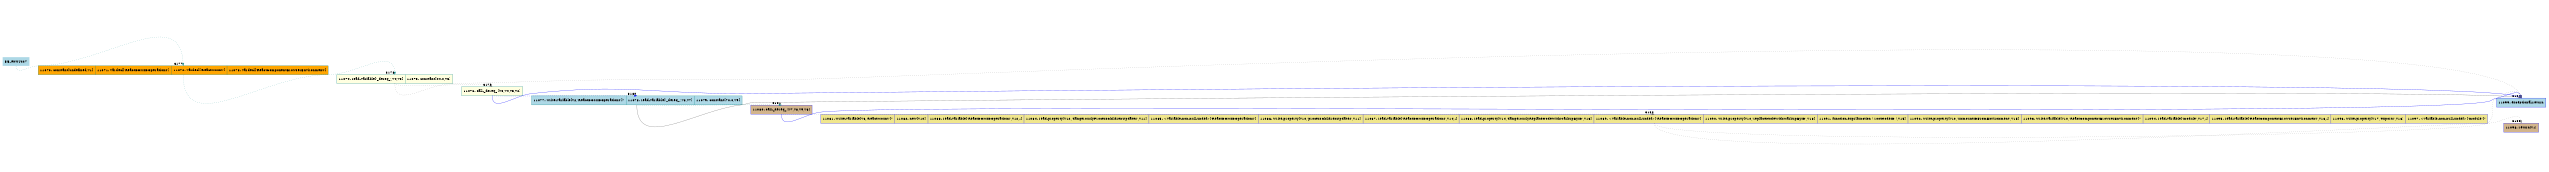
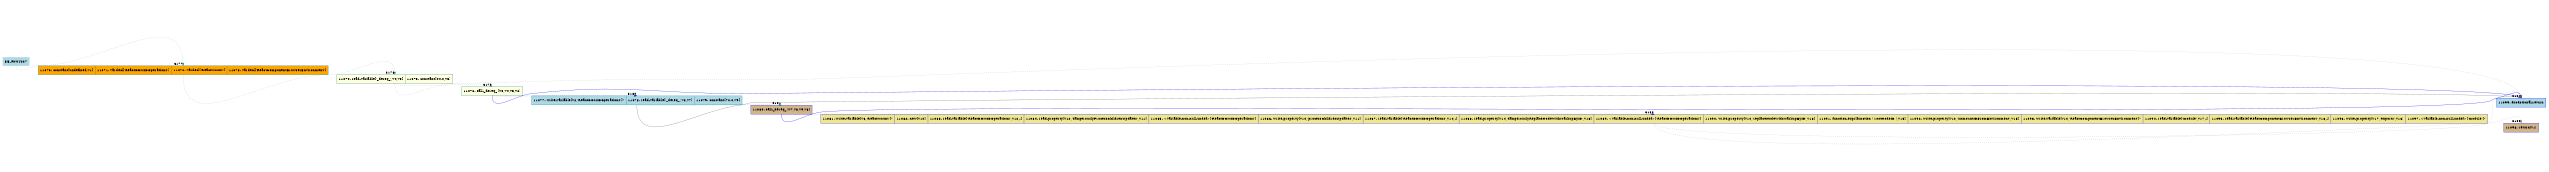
(1217, 114) -> (1217, 114)
